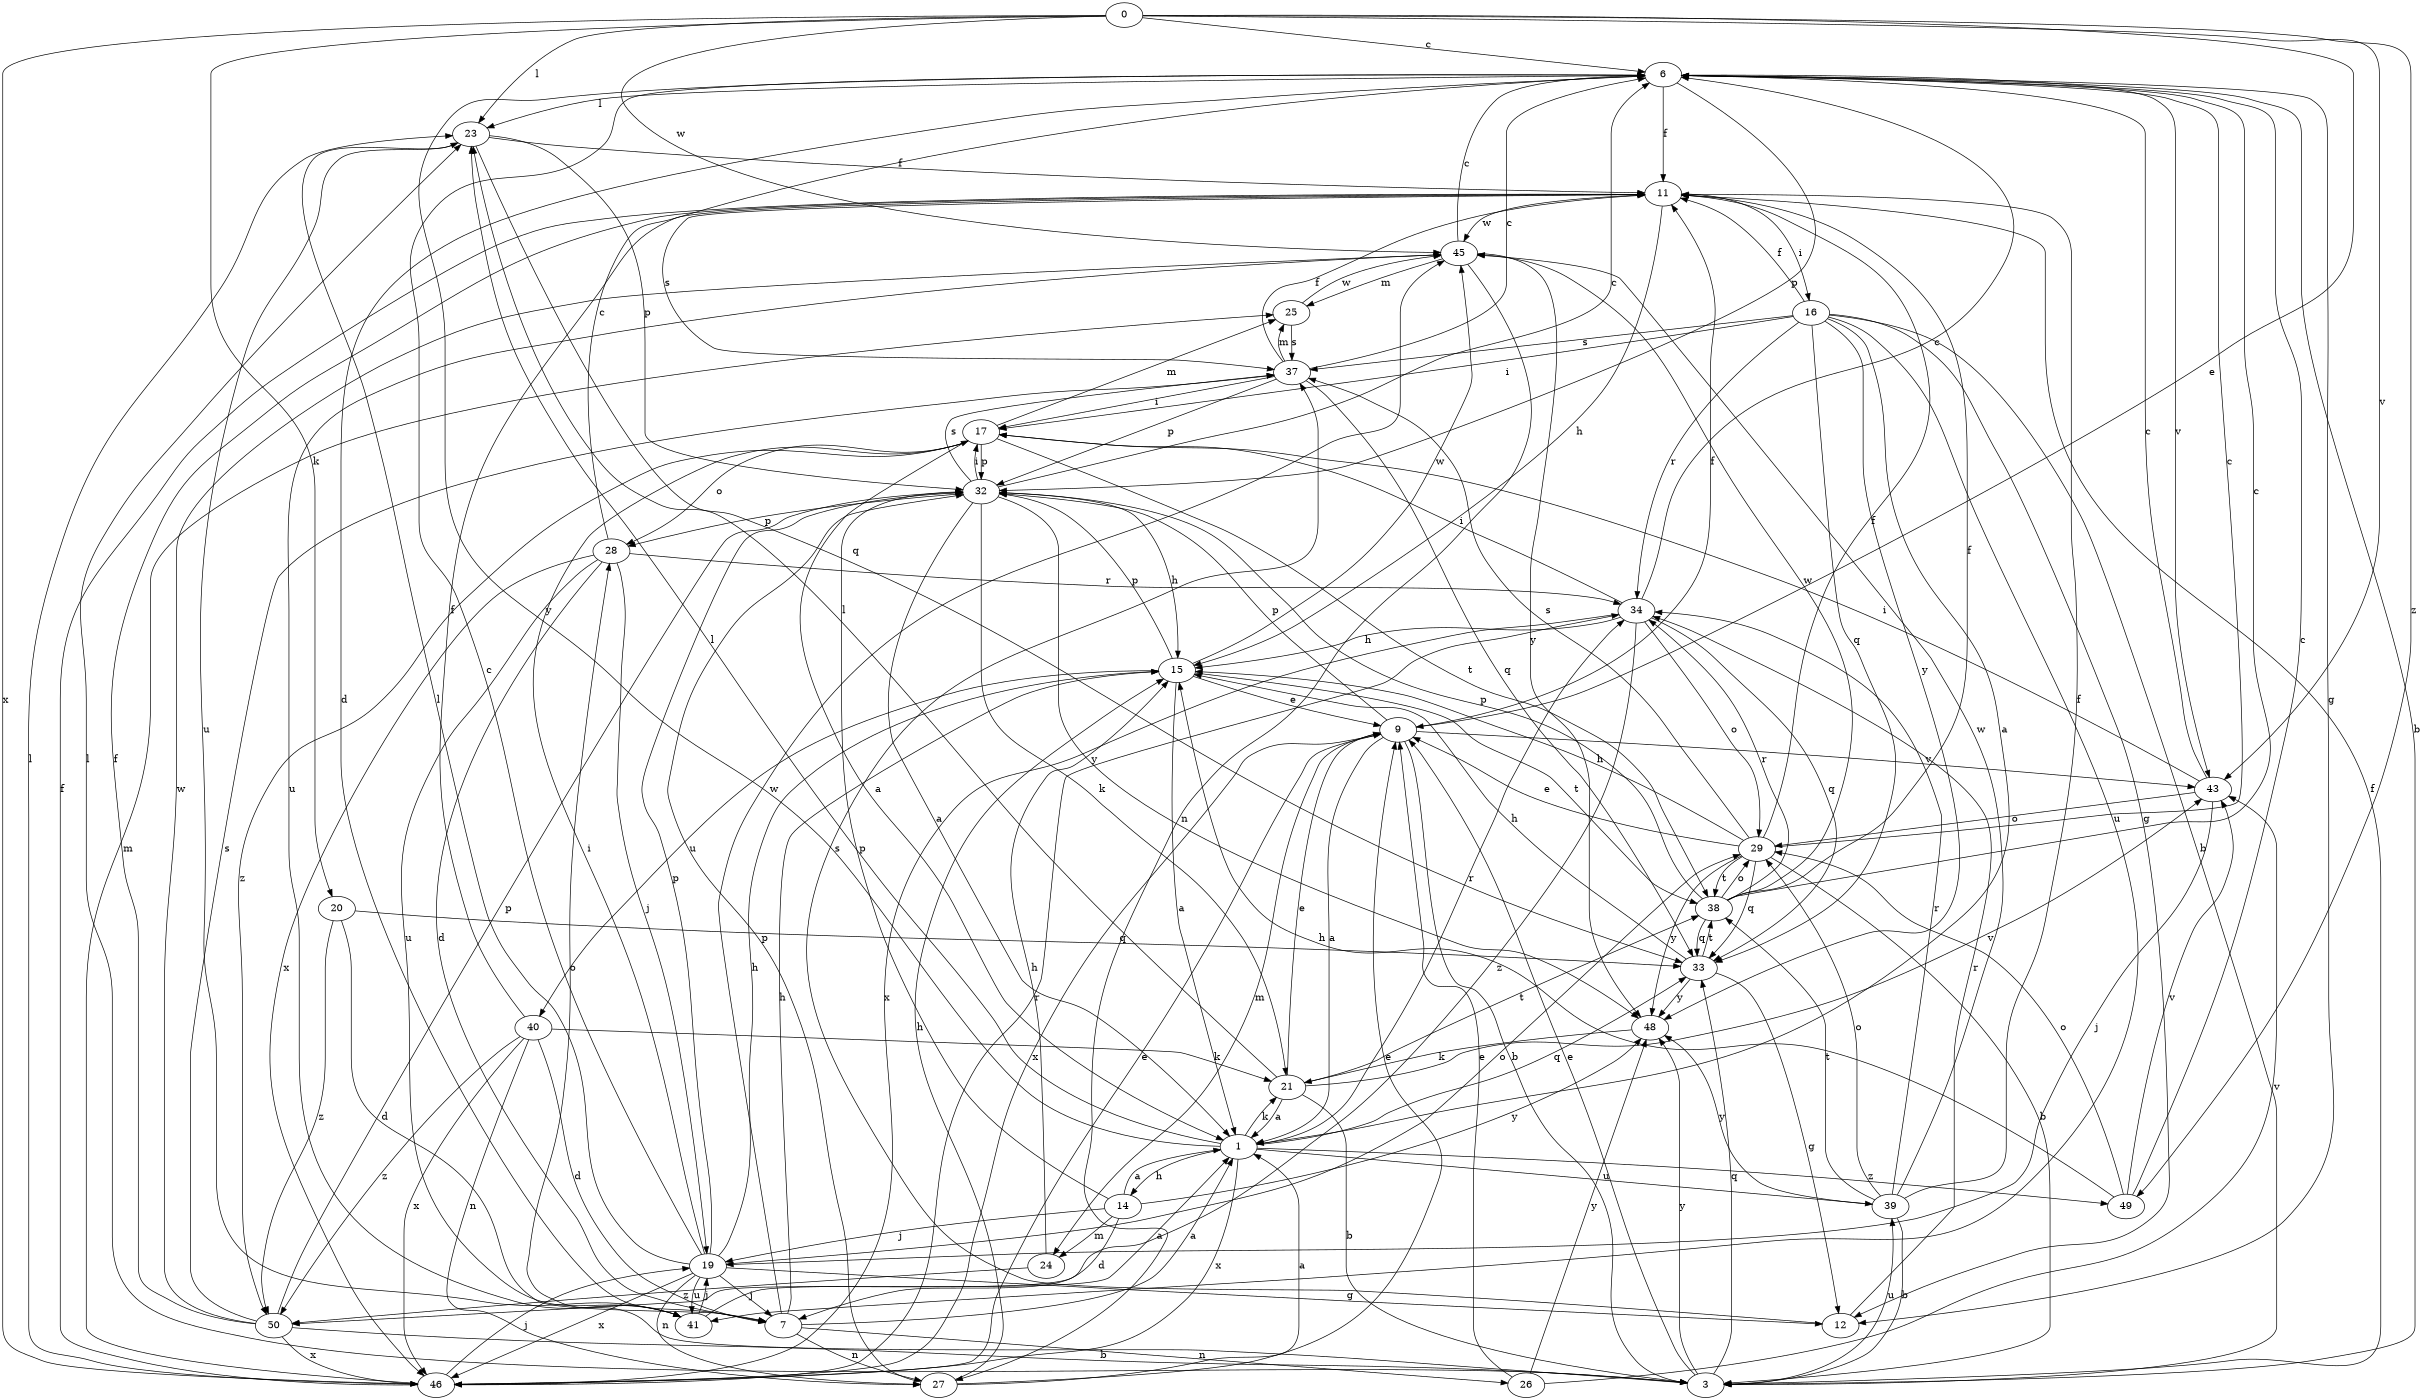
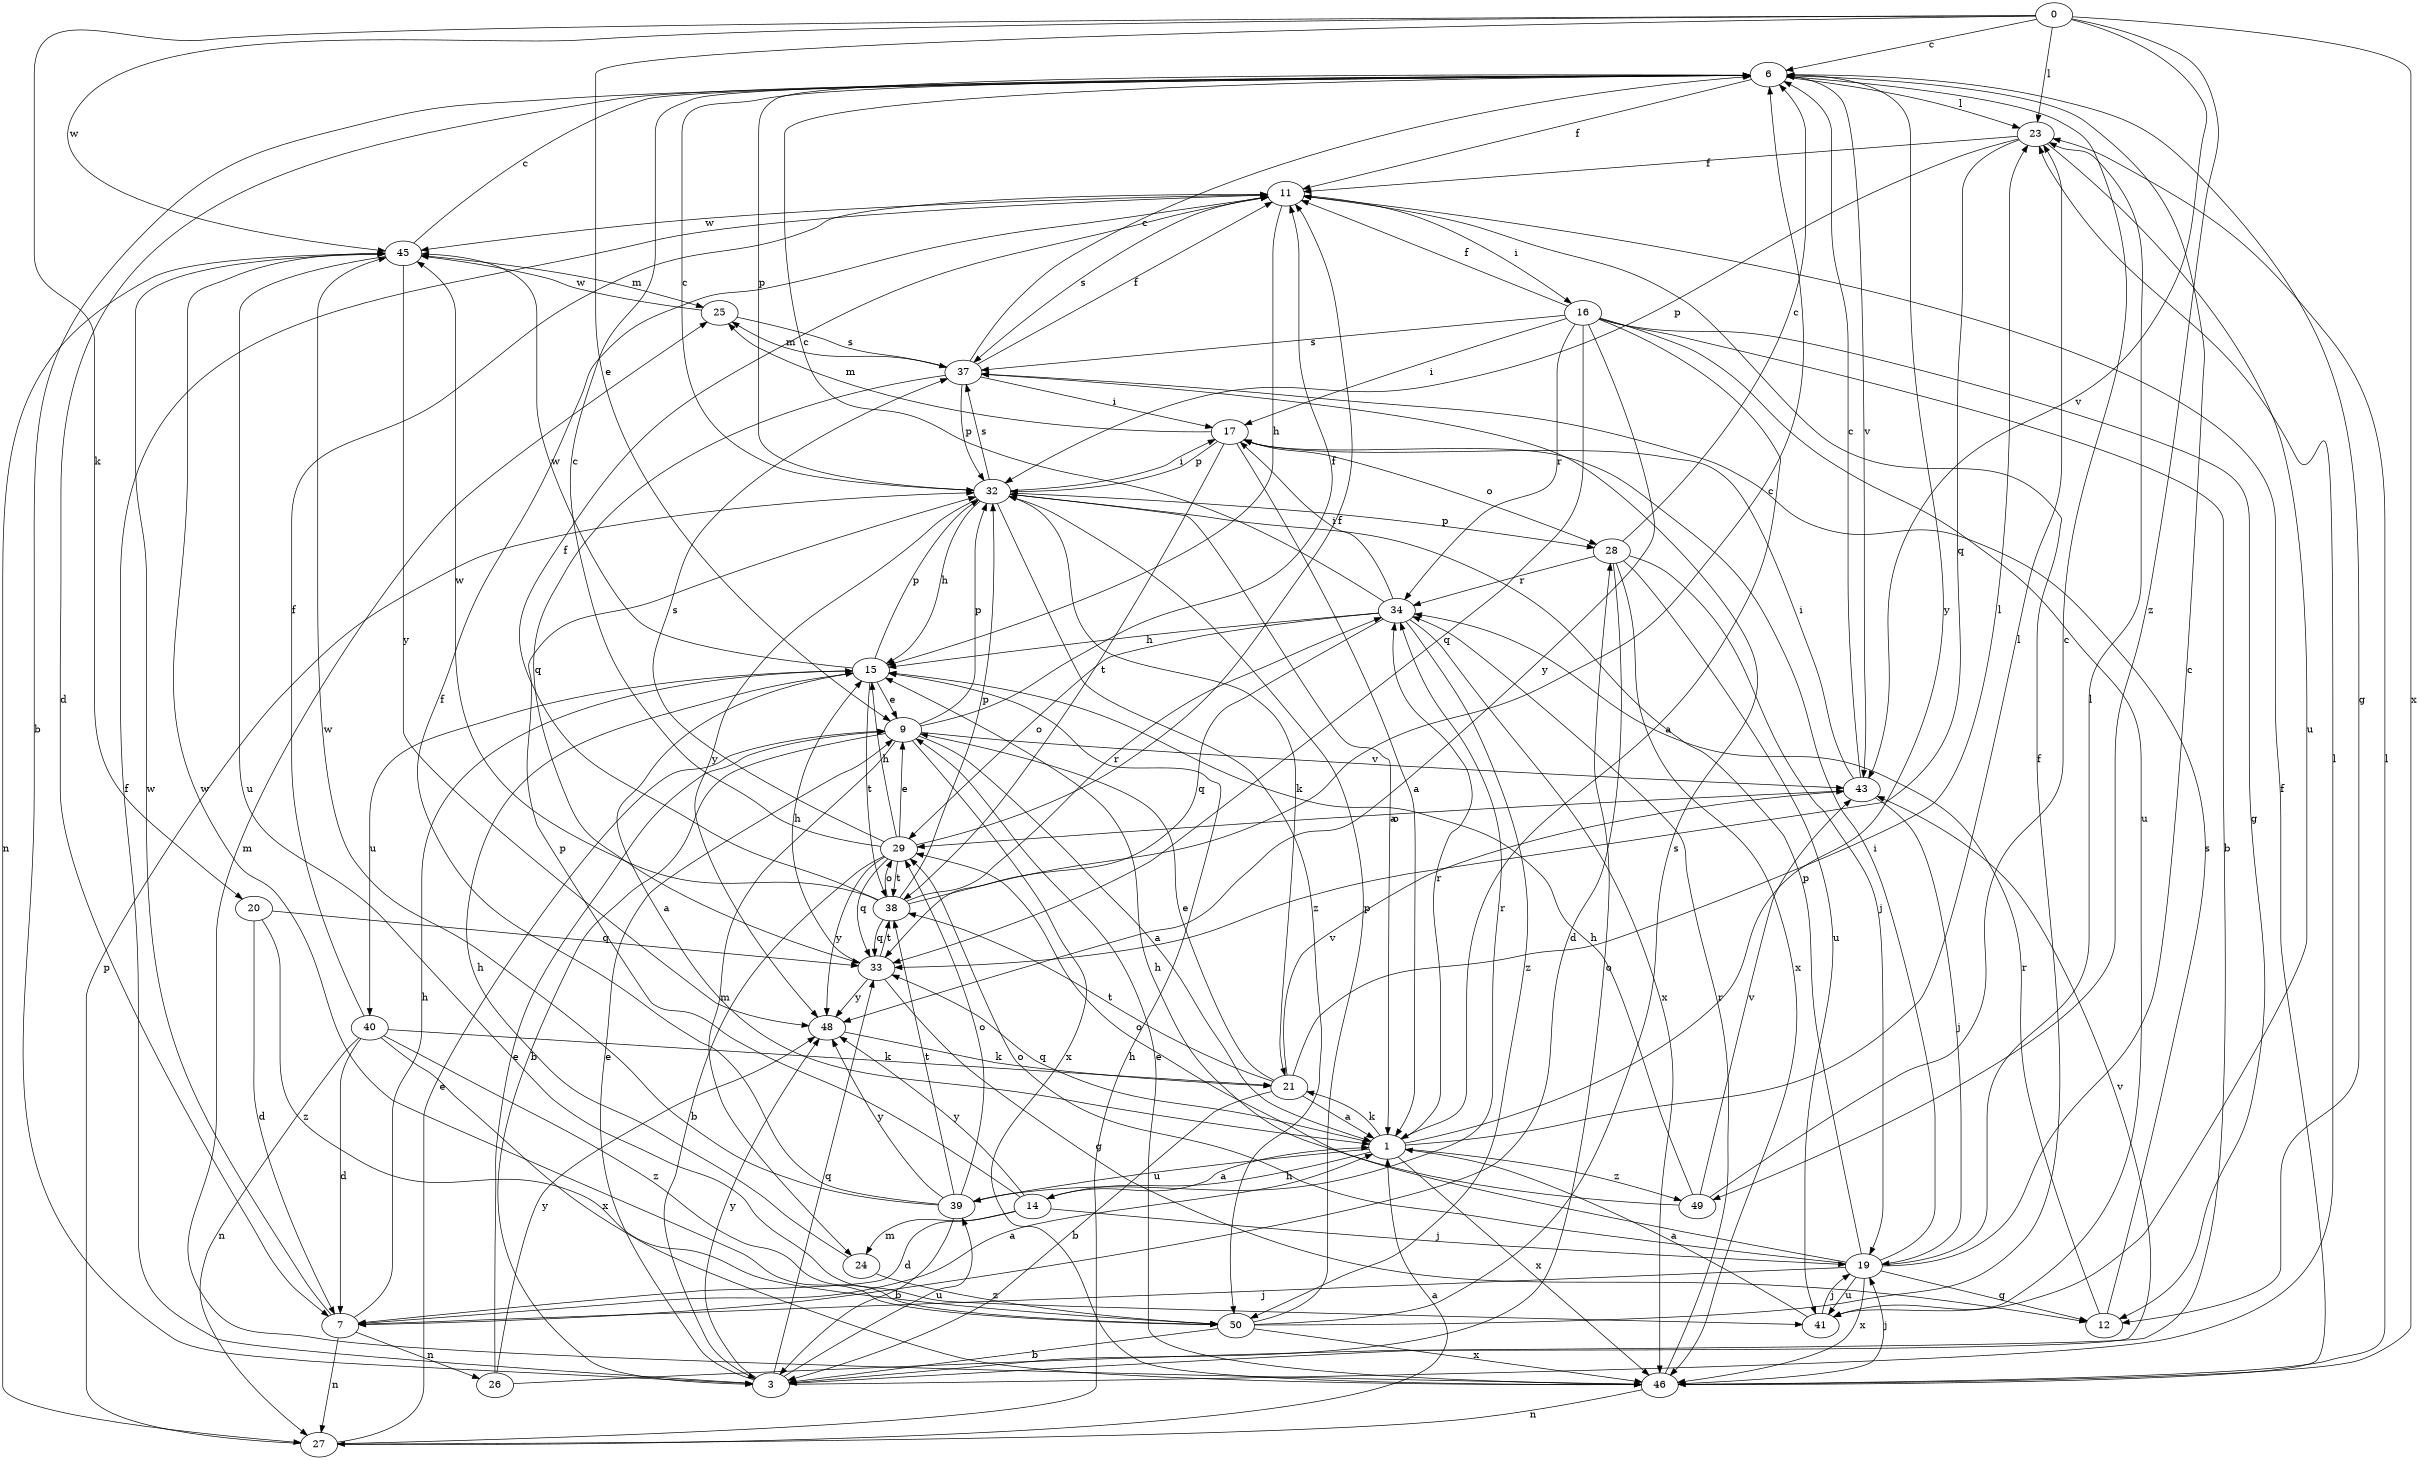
(384, 698) -> (1301, 854)
(712, 1362) -> (995, 1438)
